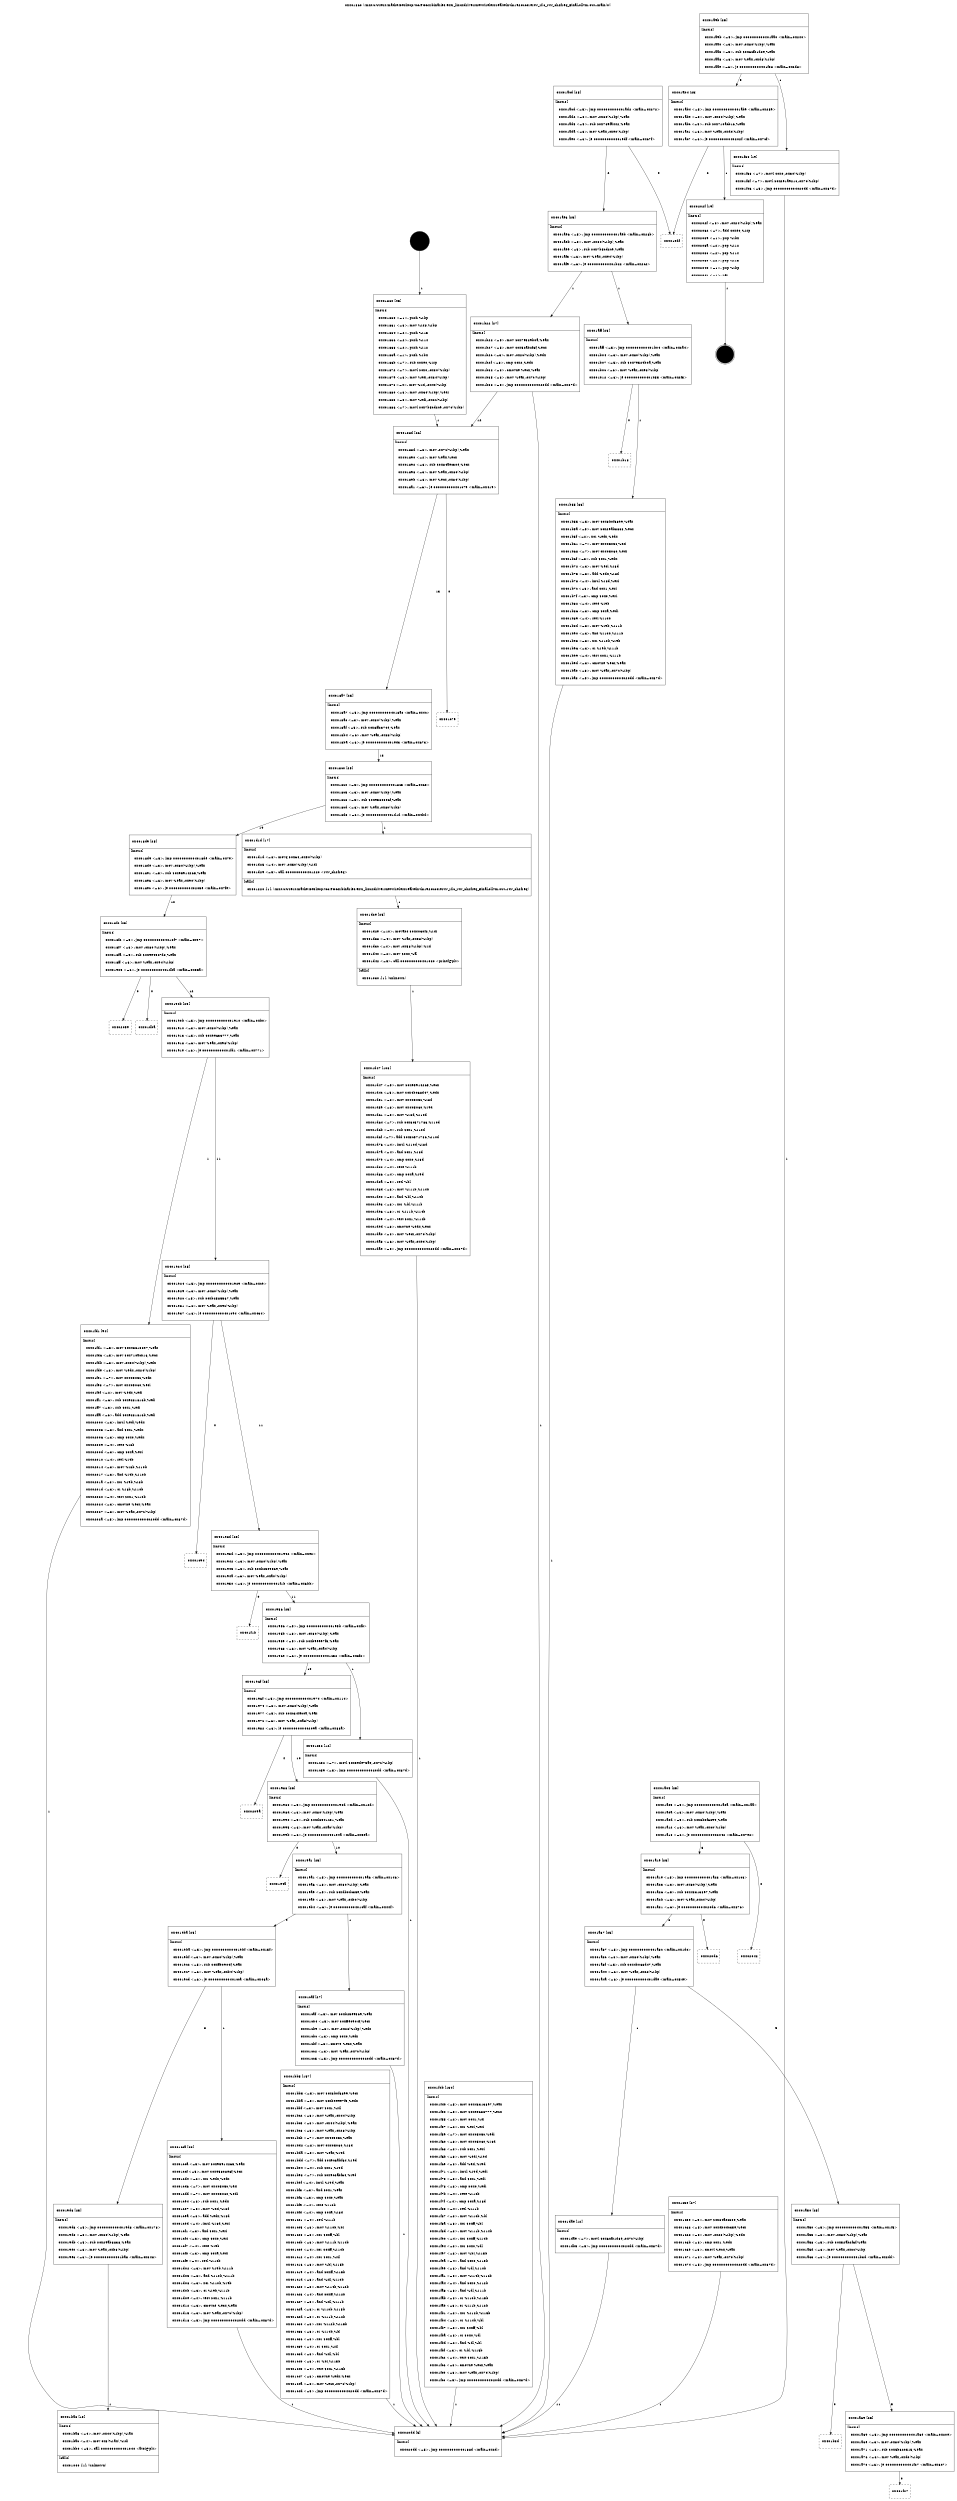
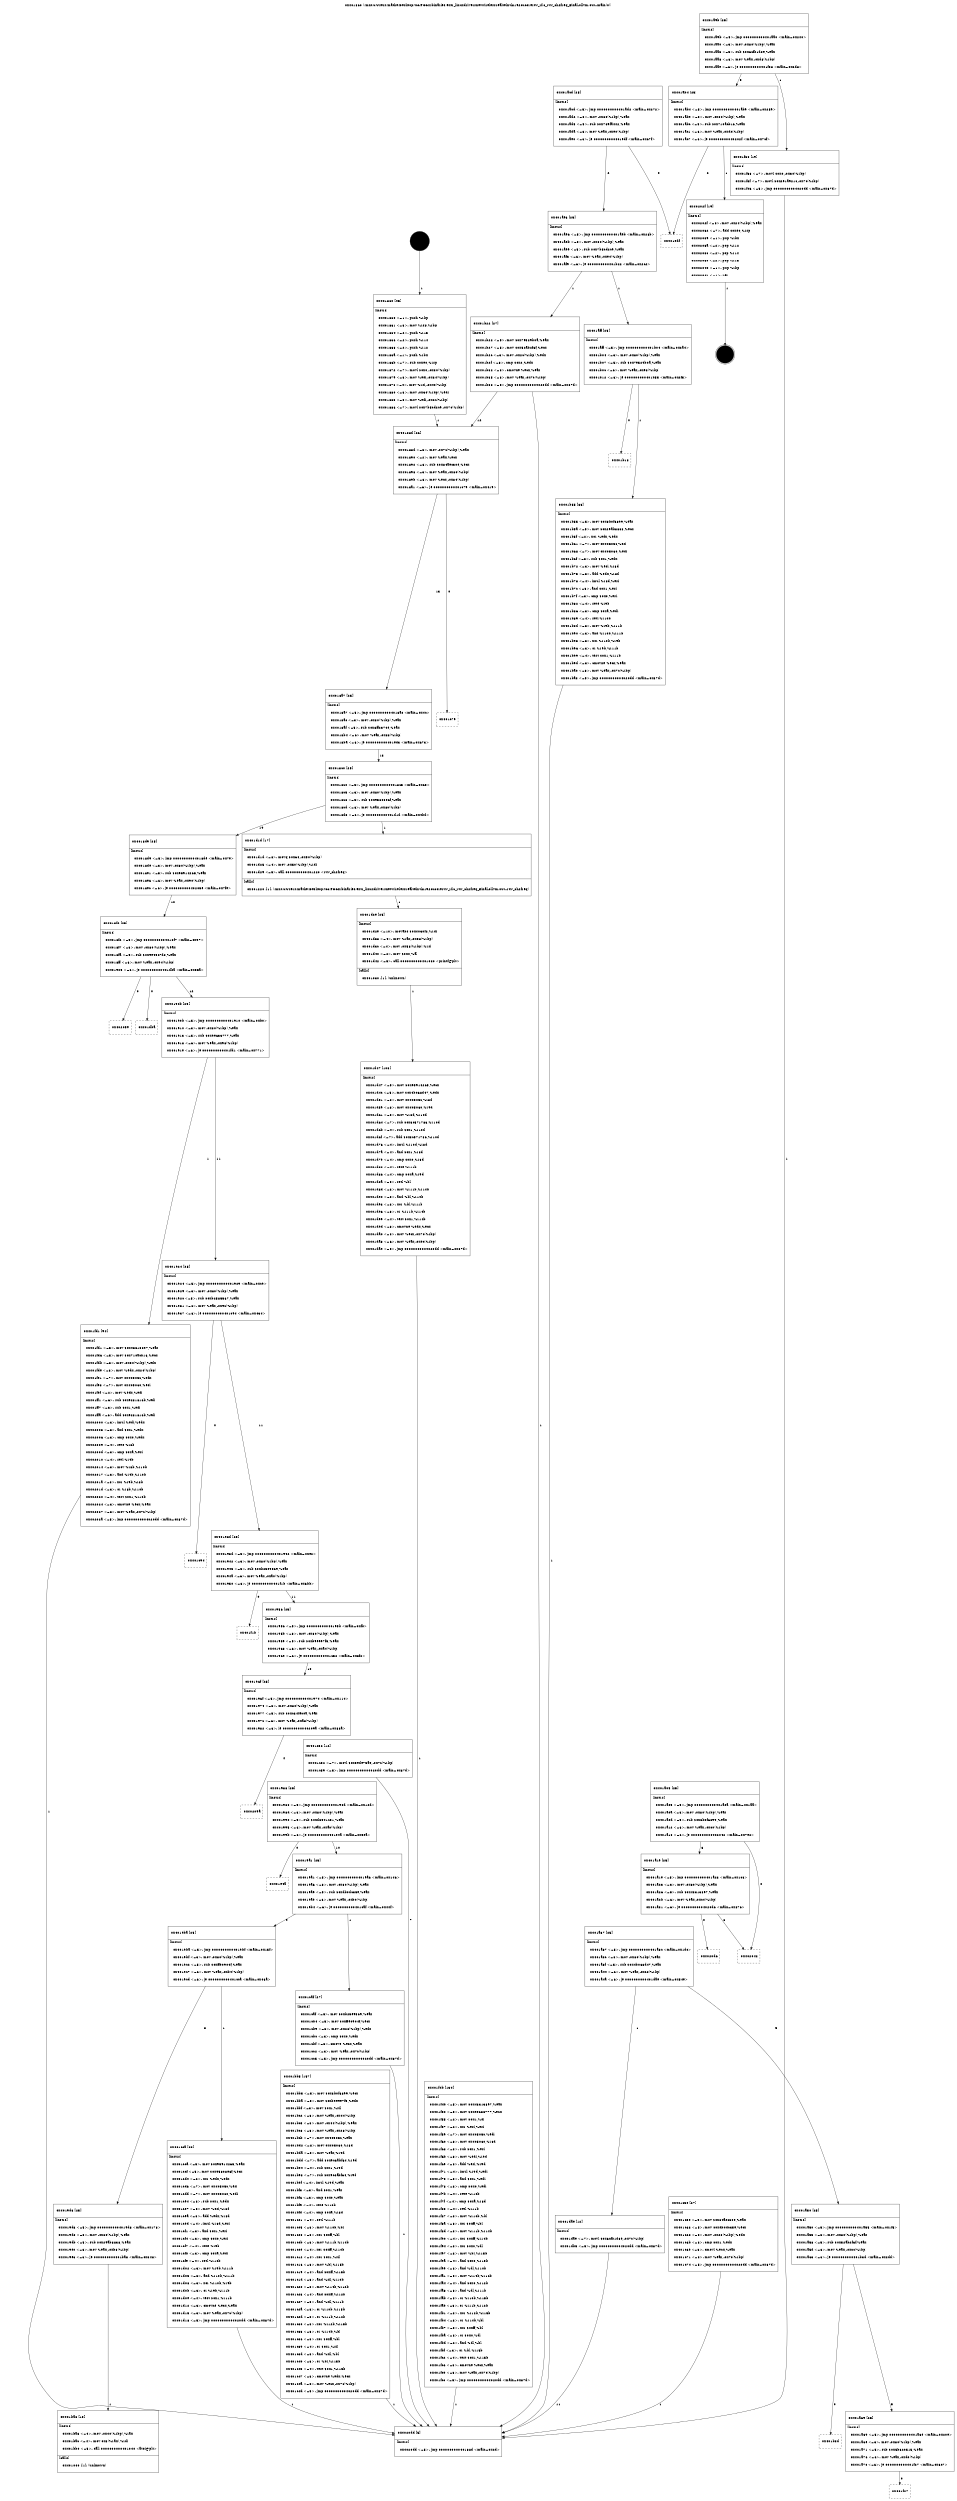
(359, 1699) -> none
(292, 1758) -> none
(668, 1919) -> (730, 1931)
(410, 1920) -> (410, 1920)
